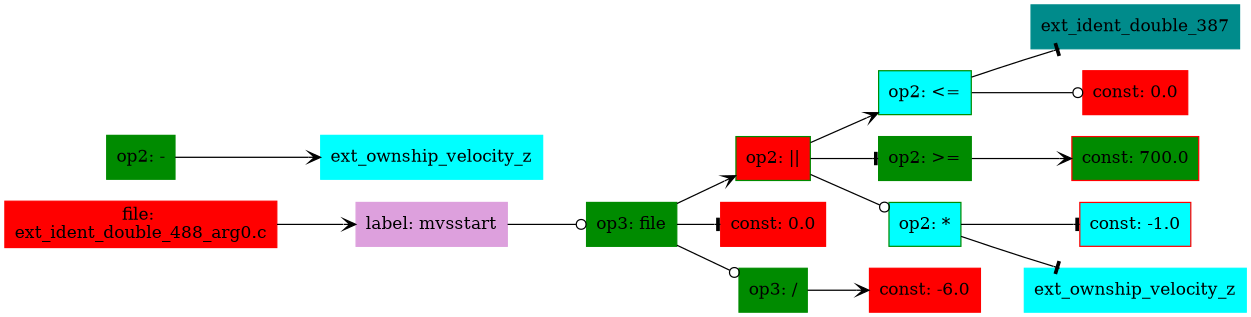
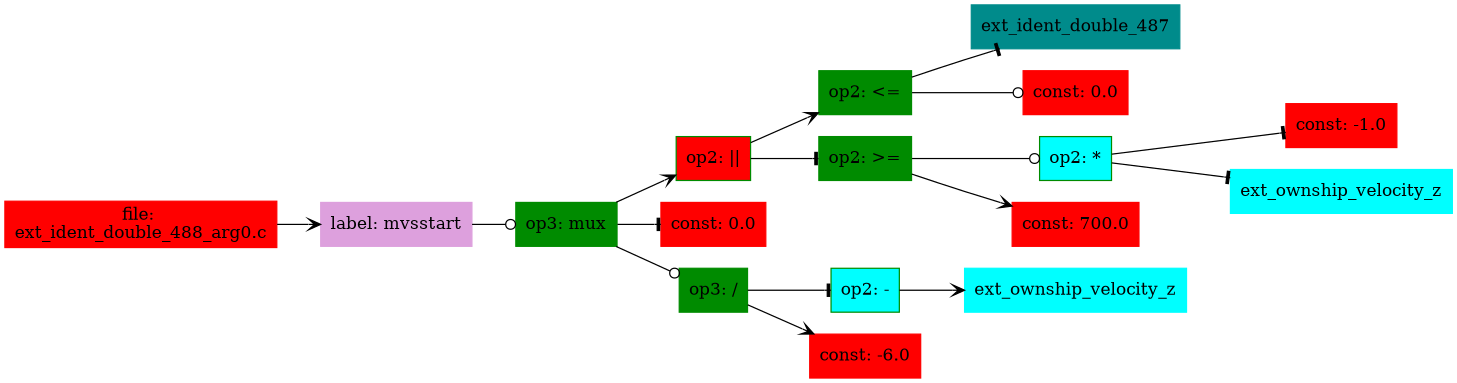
(1135, 27) -> (1076, 27)
(925, 93) -> (865, 93)
(141, 157) -> (865, 290)
(1135, 159) -> (1076, 224)
(845, 190) -> (971, 159)
(632, 224) -> (566, 224)
(1135, 224) -> (1341, 126)
none -> (786, 290)
